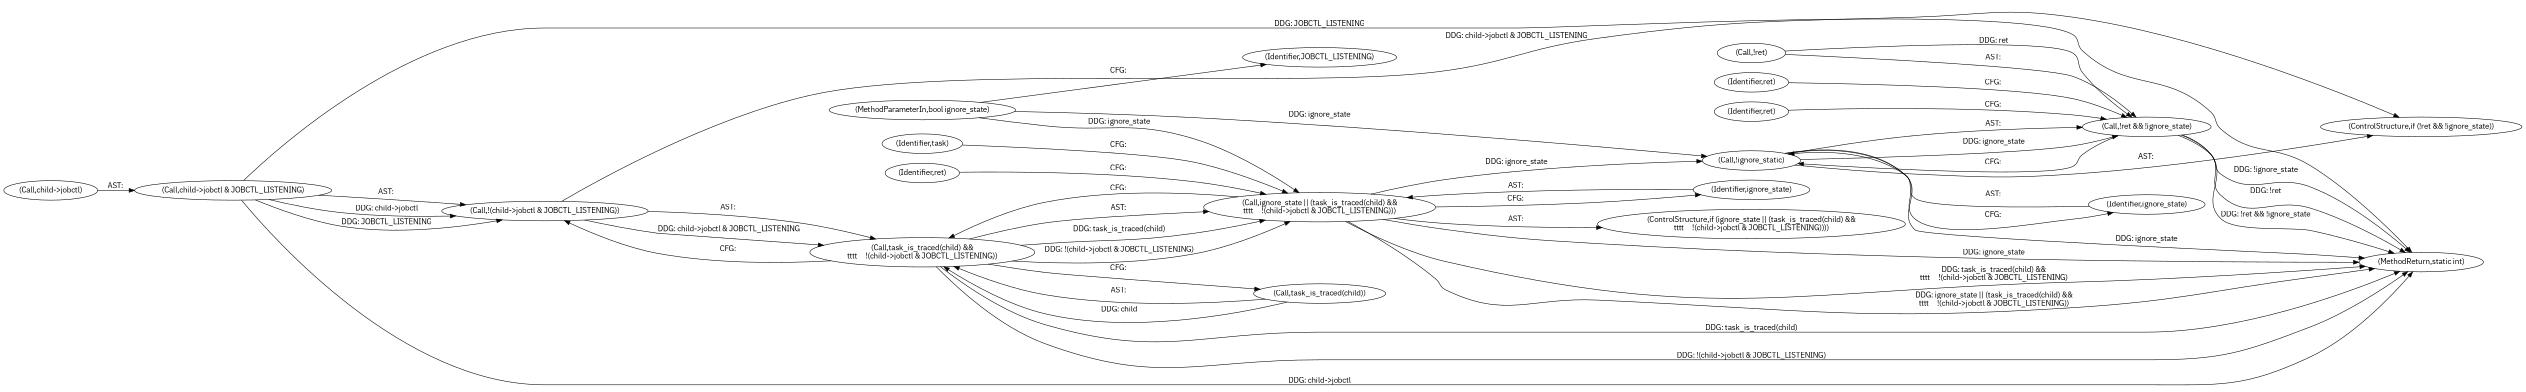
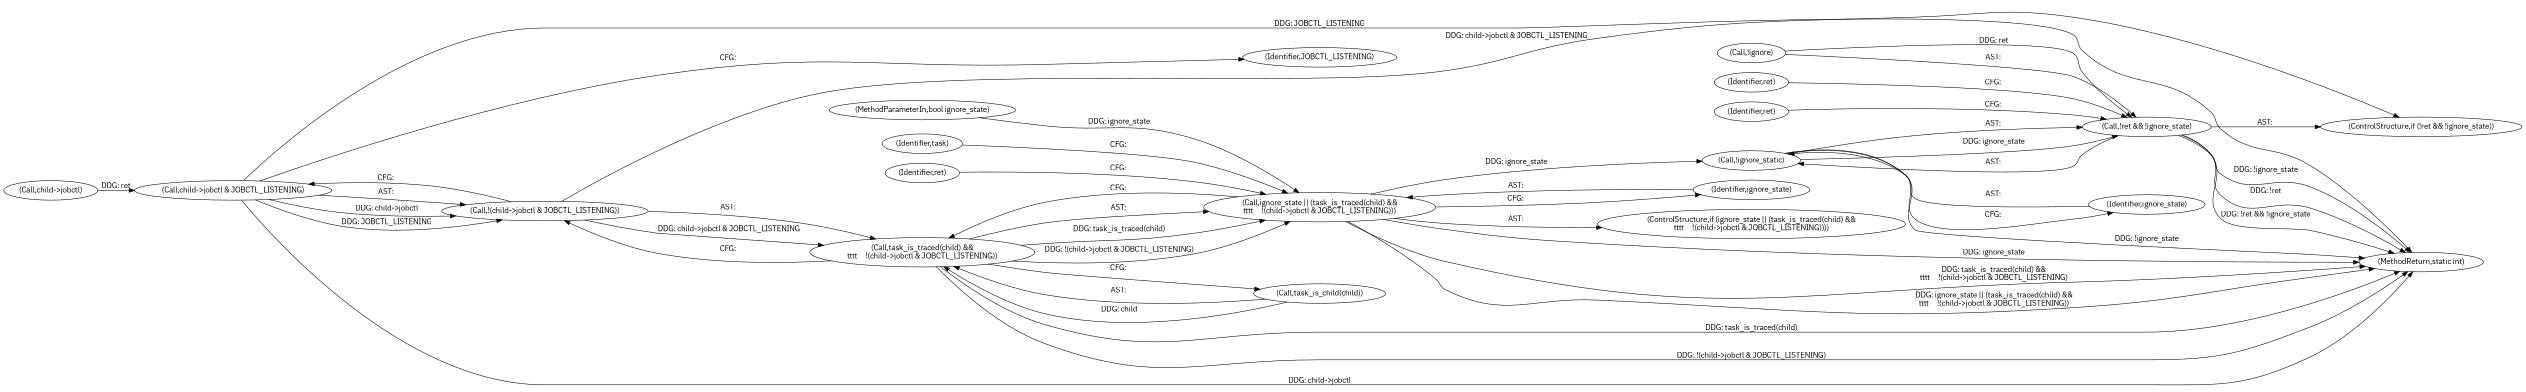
(1751, 53) -> (1751, 53)
(1121, 84) -> (742, 66)
(1358, 128) -> none
(1994, 162) -> (1994, 162)
(2082, 173) -> (2263, 127)
none -> (414, 184)
(116, 186) -> (116, 186)
(2147, 239) -> (2147, 239)
(1320, 294) -> (1320, 294)
